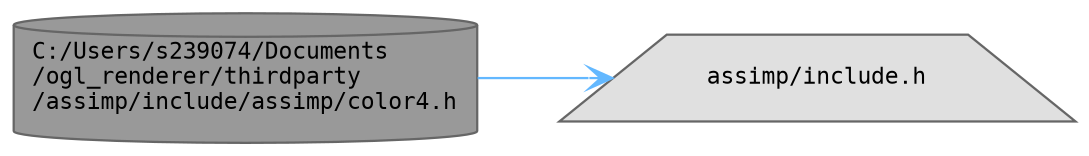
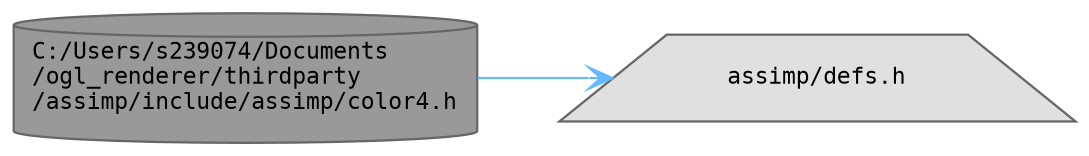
(817, 78) -> (817, 78)
